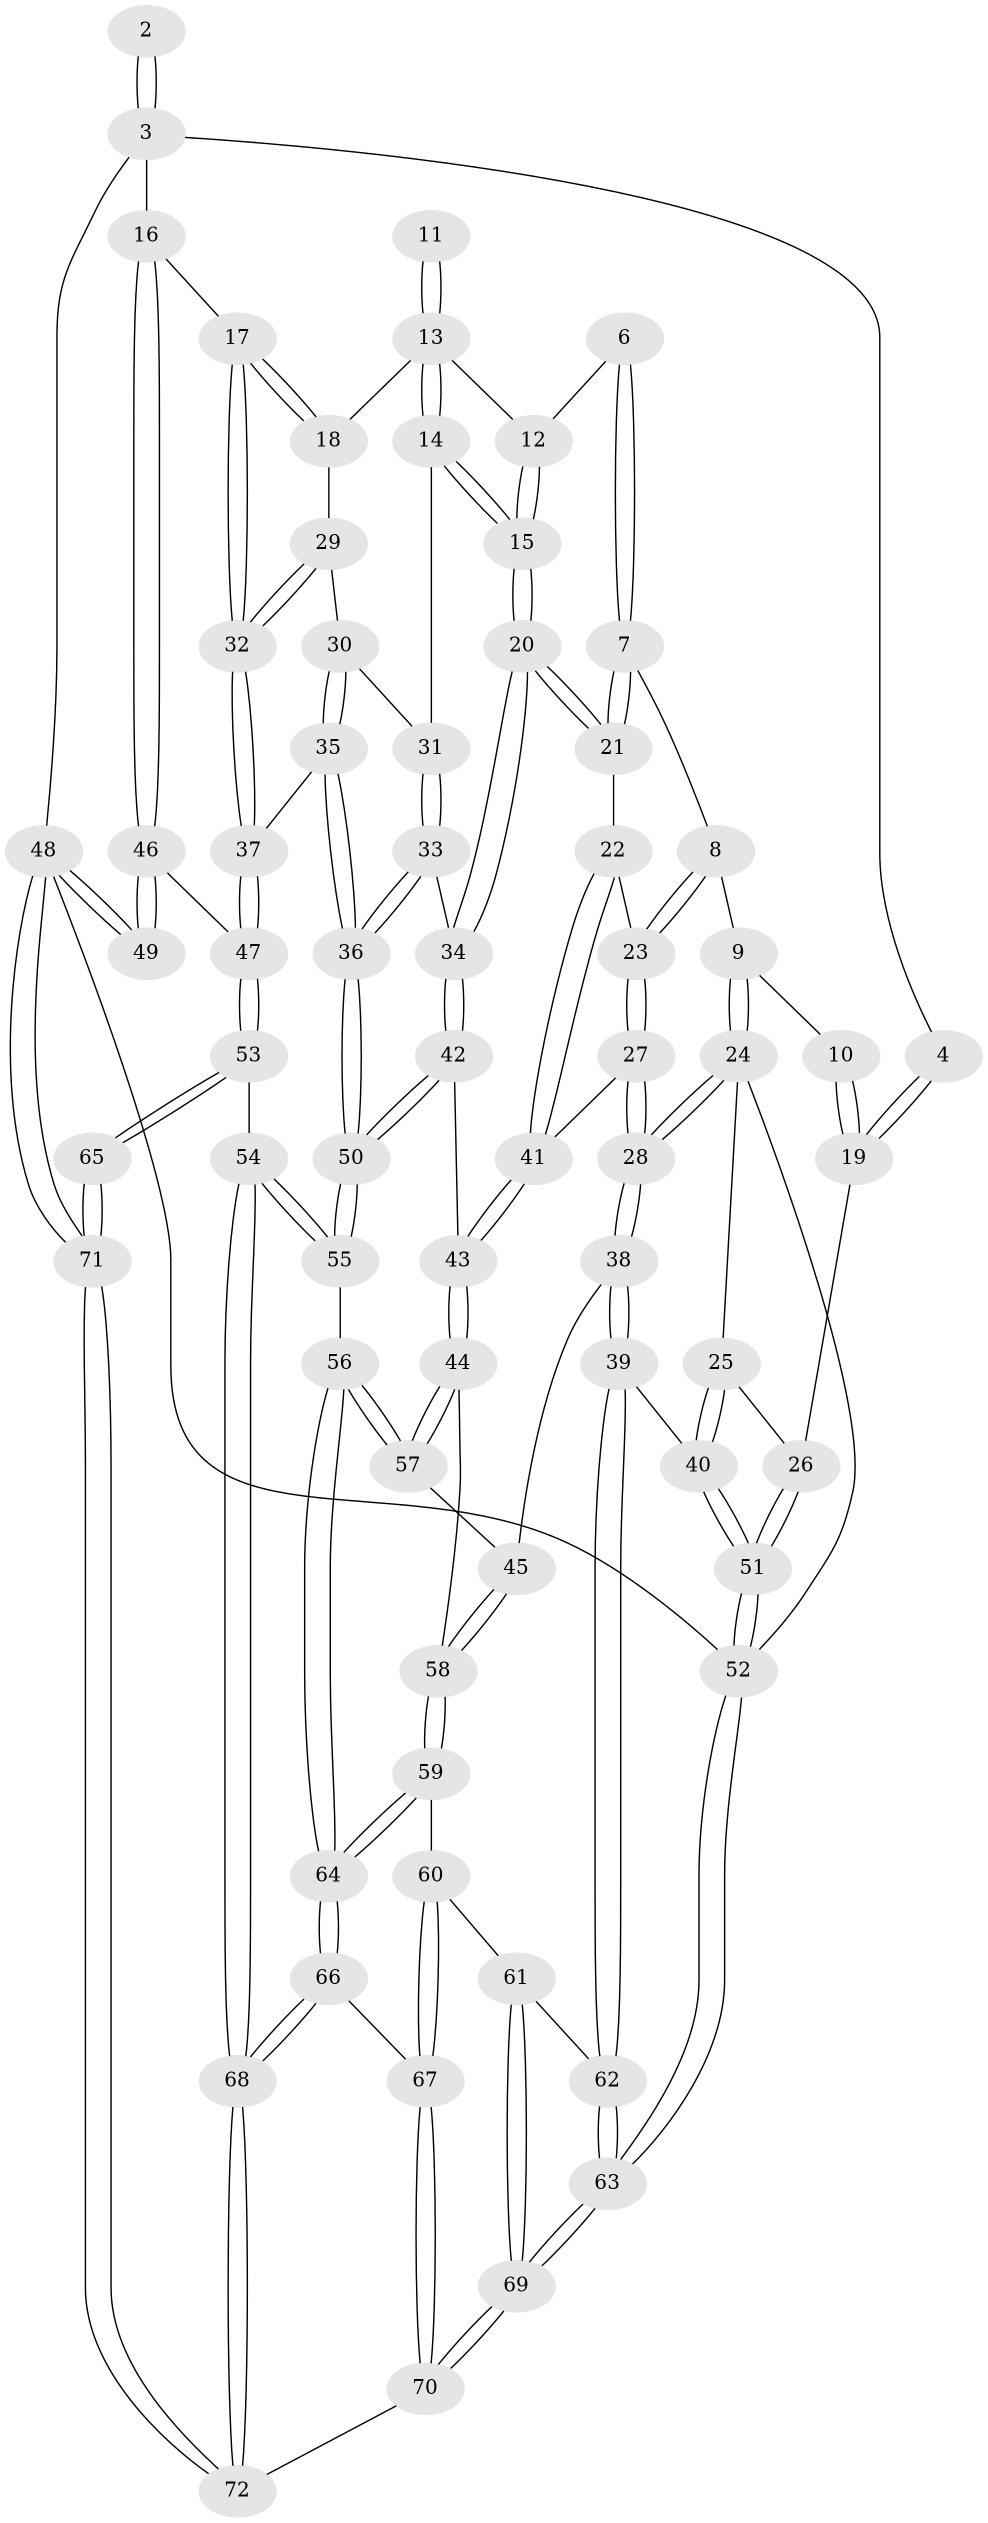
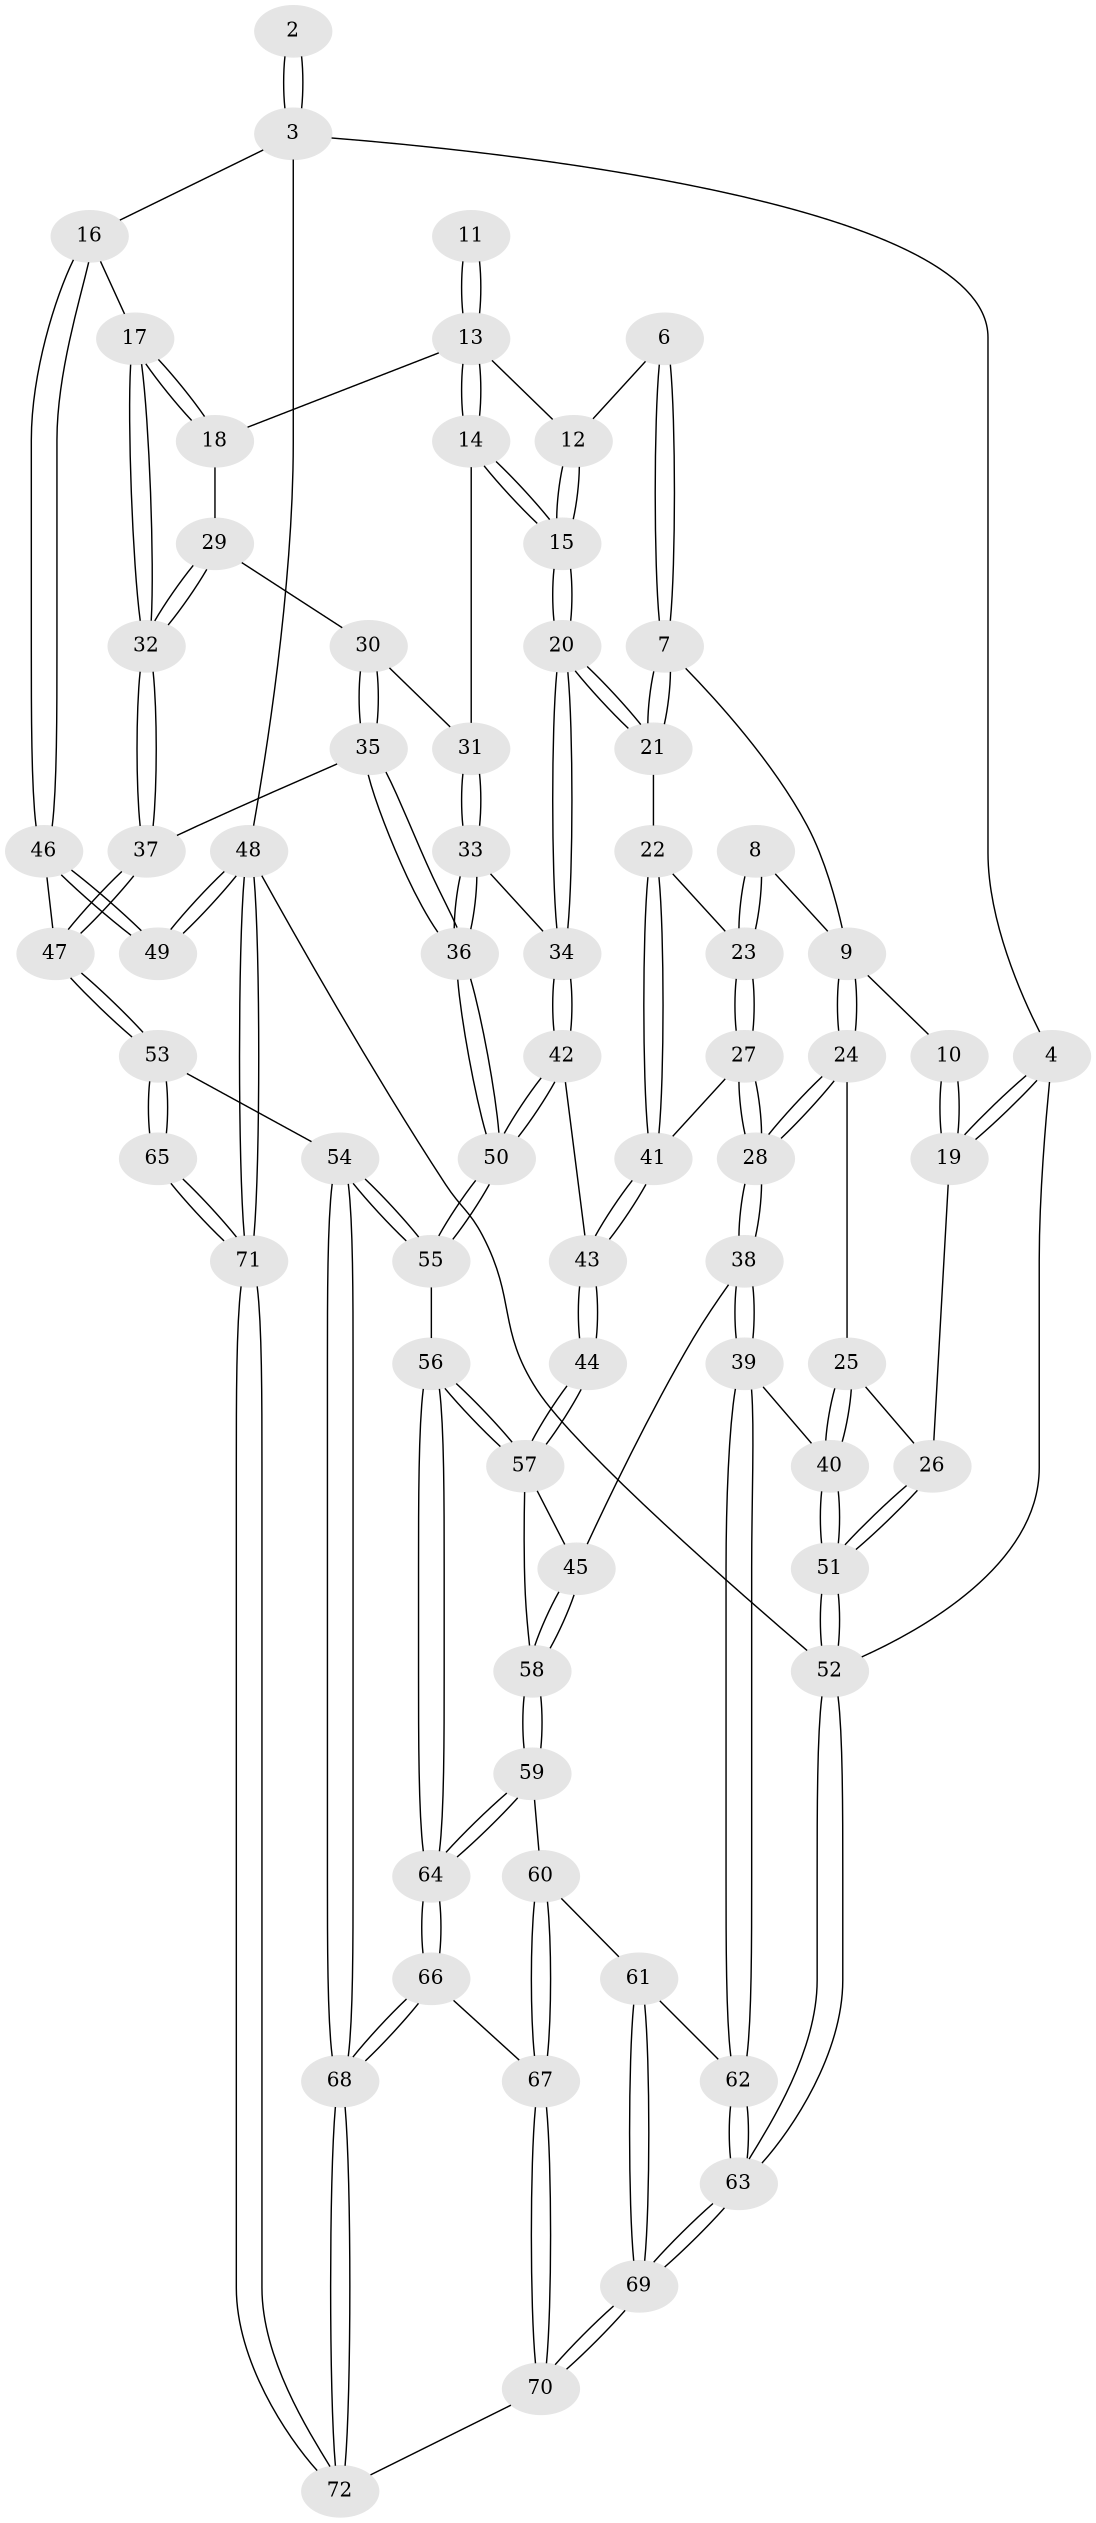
(675, 747) -> (784, 787)
(841, 1372) -> (1039, 1411)
(457, 1525) -> (524, 1569)
